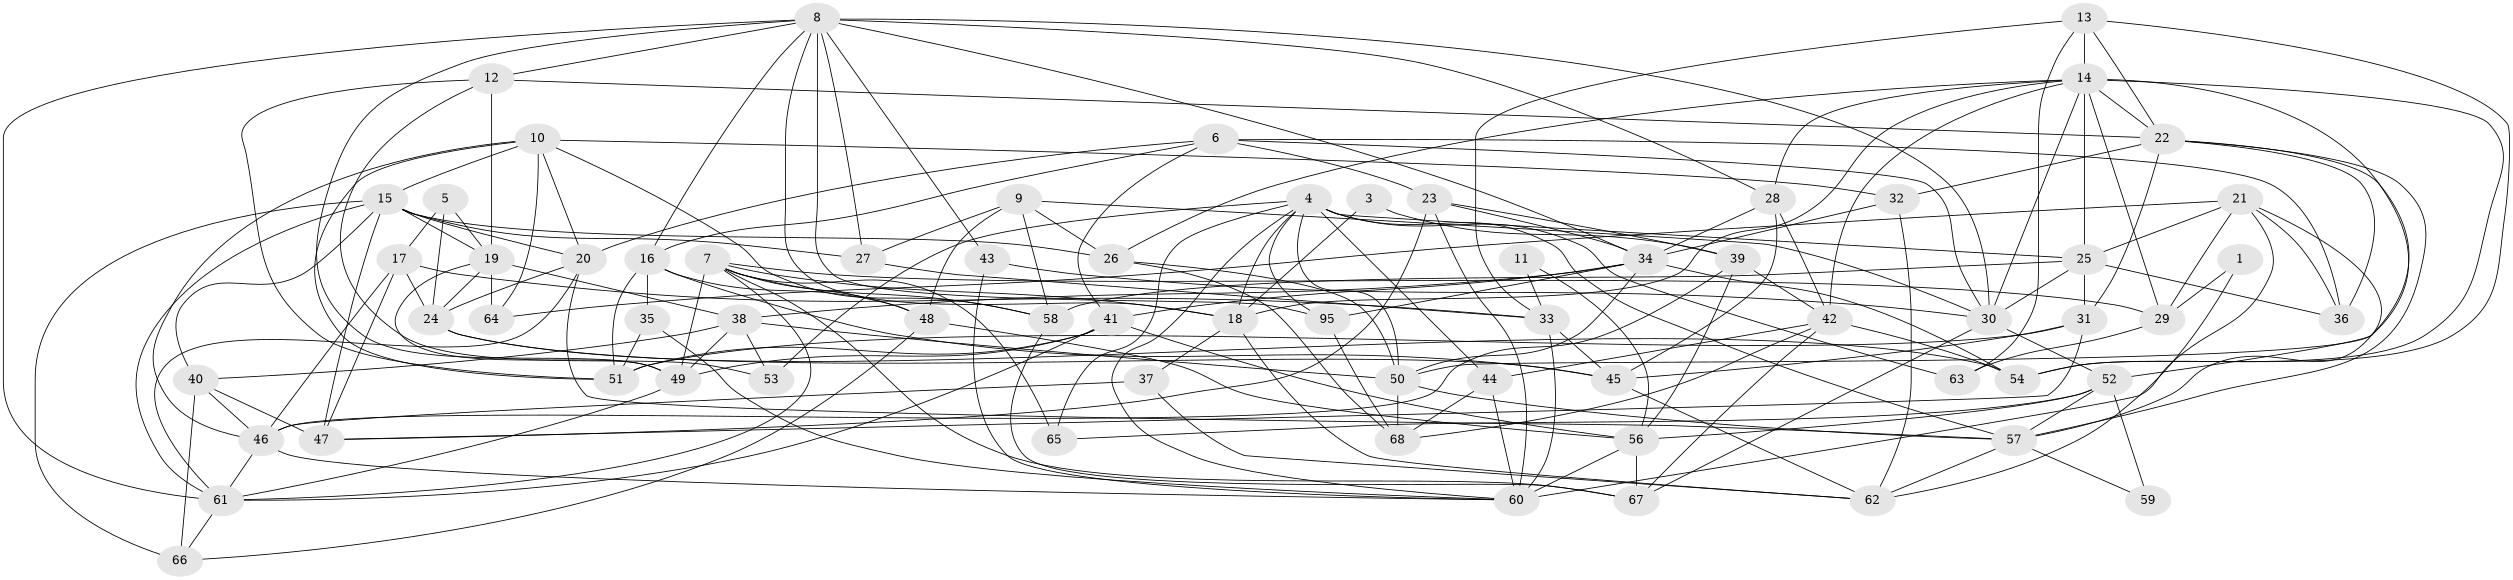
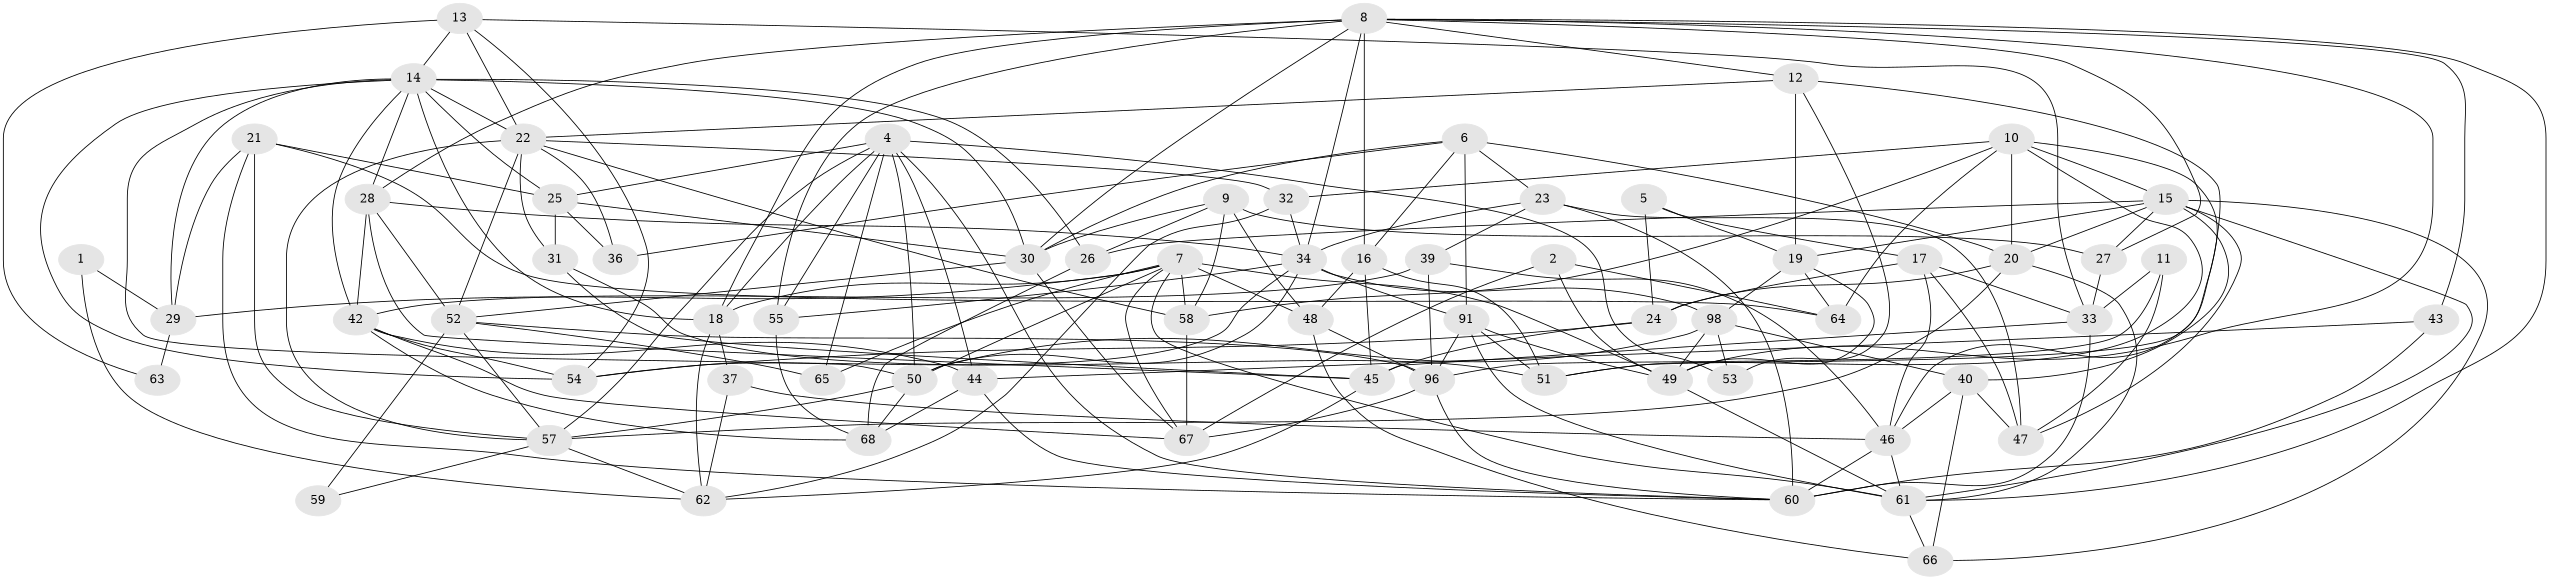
(1369, 199) -> none
(2304, 251) -> none
(1592, 252) -> none
none -> (411, 260)
none -> (1554, 260)
(1239, 273) -> (1047, 319)
(1788, 274) -> (900, 249)
(462, 290) -> none
(1440, 292) -> (1706, 351)
(647, 320) -> none
(740, 320) -> (1714, 320)
(1111, 320) -> (1466, 320)
(1327, 320) -> (776, 320)
(965, 425) -> (2115, 370)
(1636, 441) -> (1432, 380)
